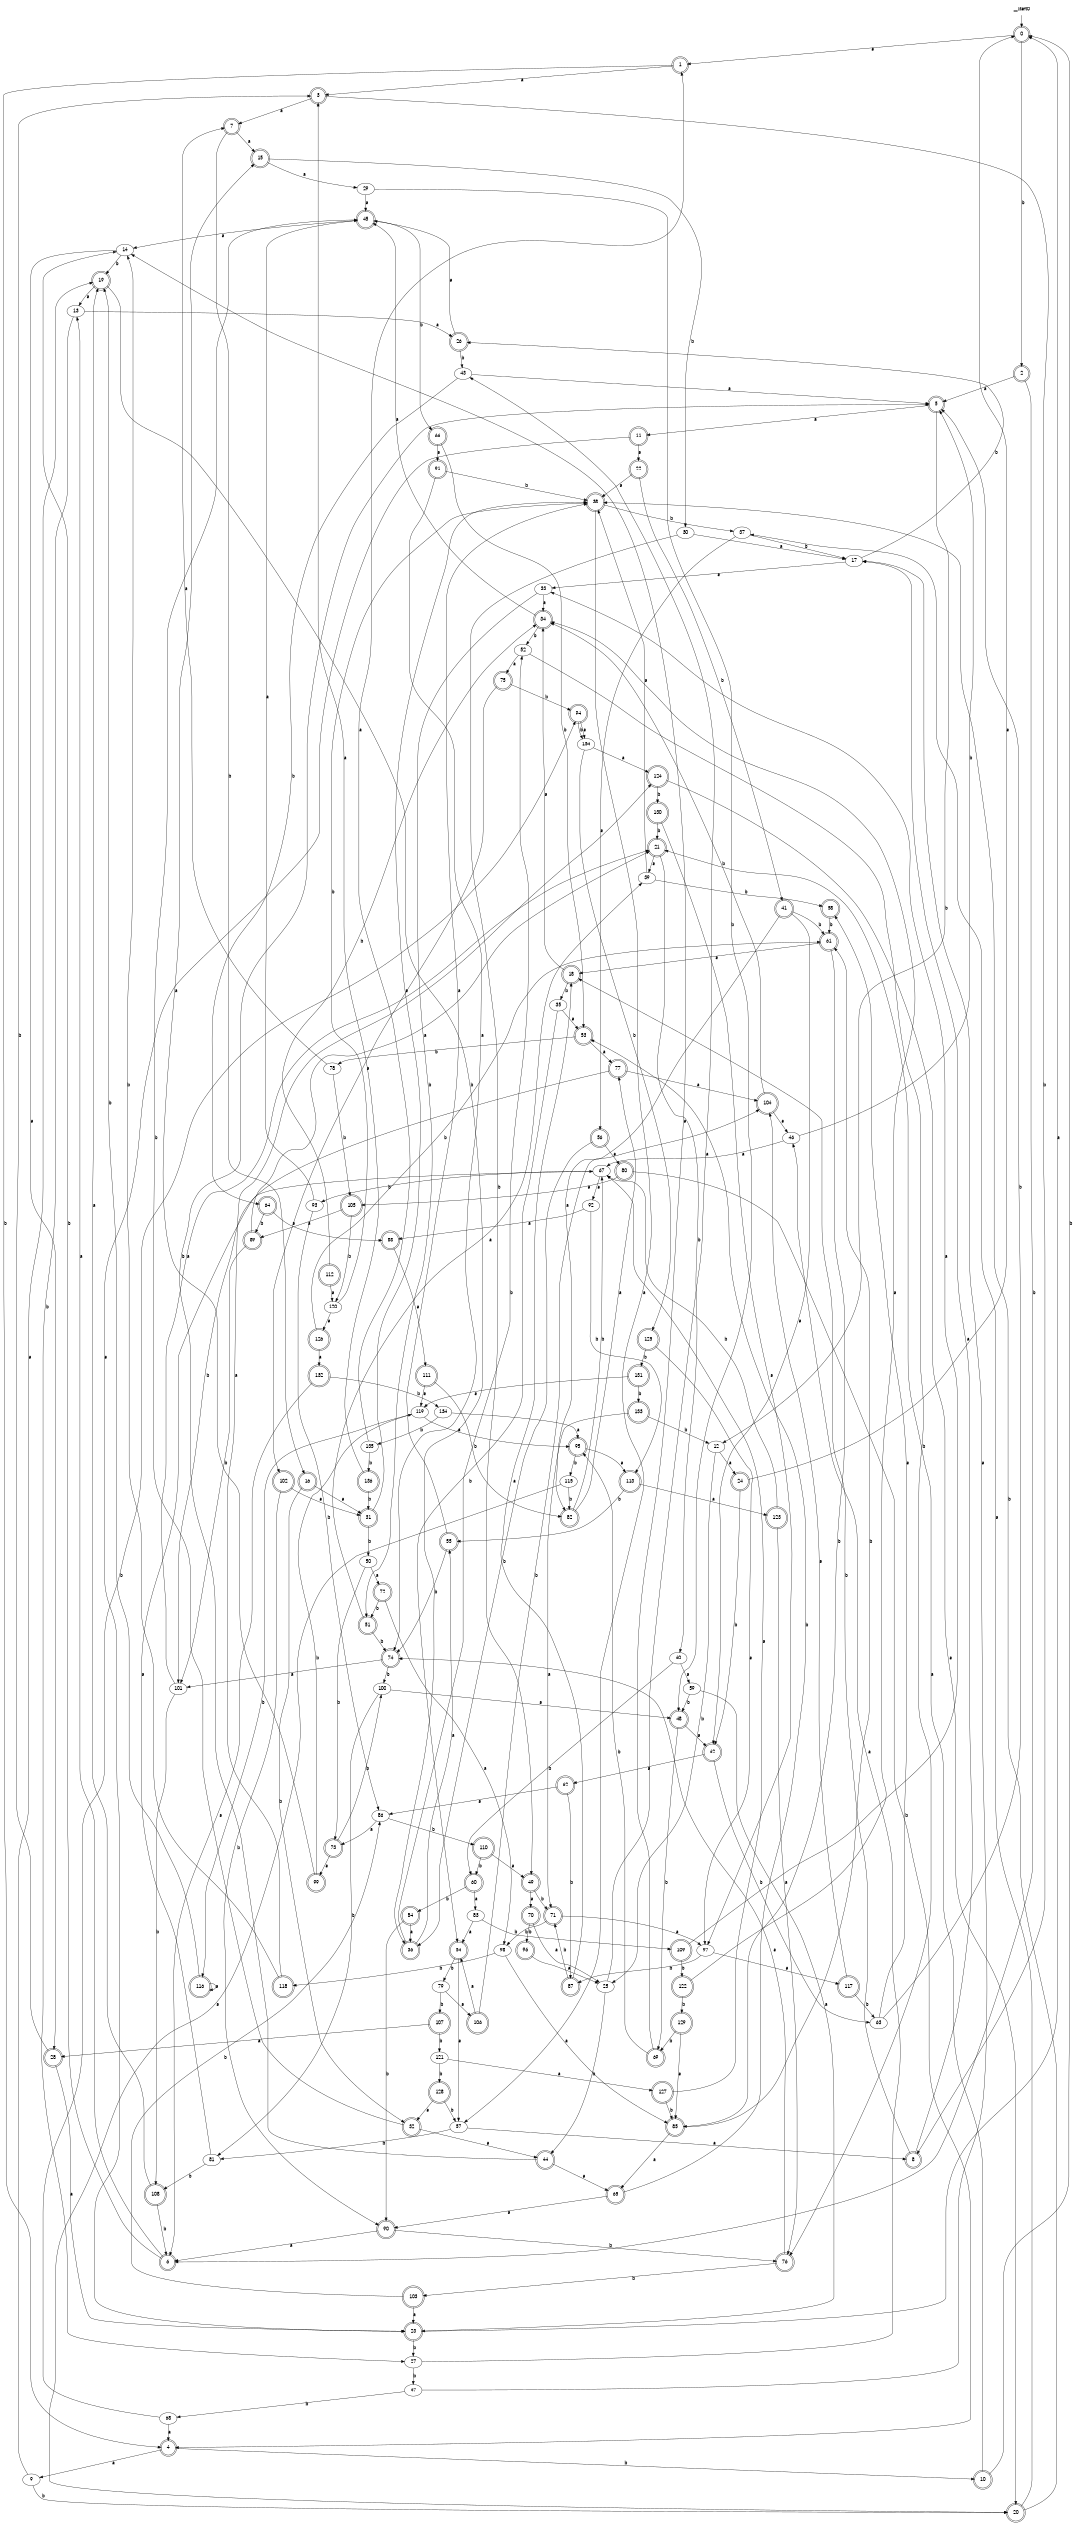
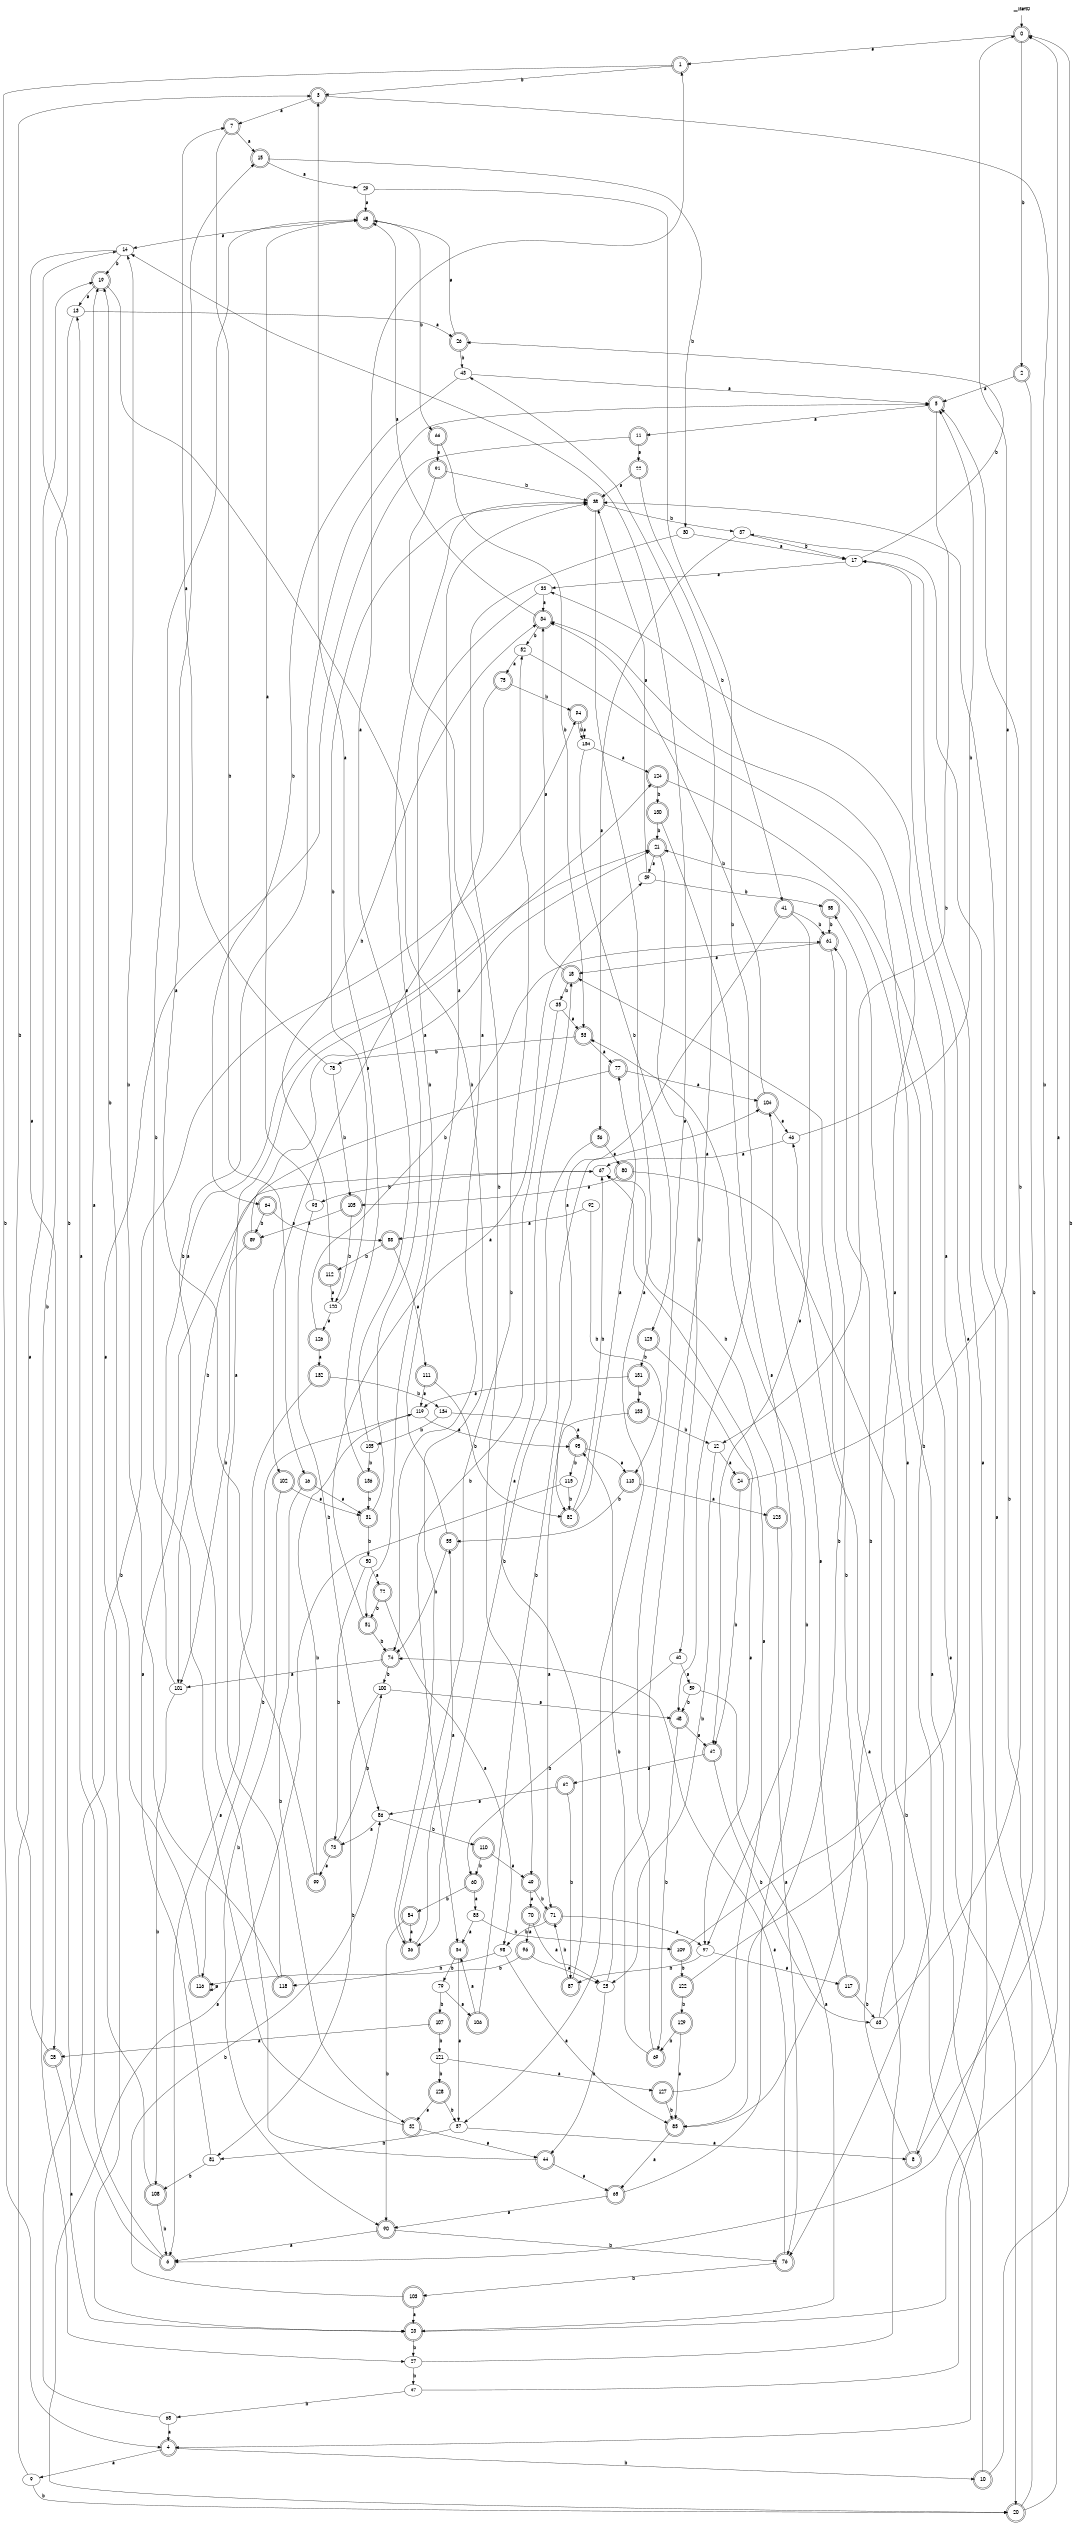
(522, 80) -> (522, 80)
(597, 1187) -> none
none -> (362, 1256)
(530, 1932) -> (530, 1932)
none -> (367, 1975)
